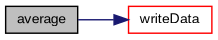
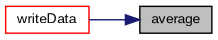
(96, 20) -> (107, 20)
